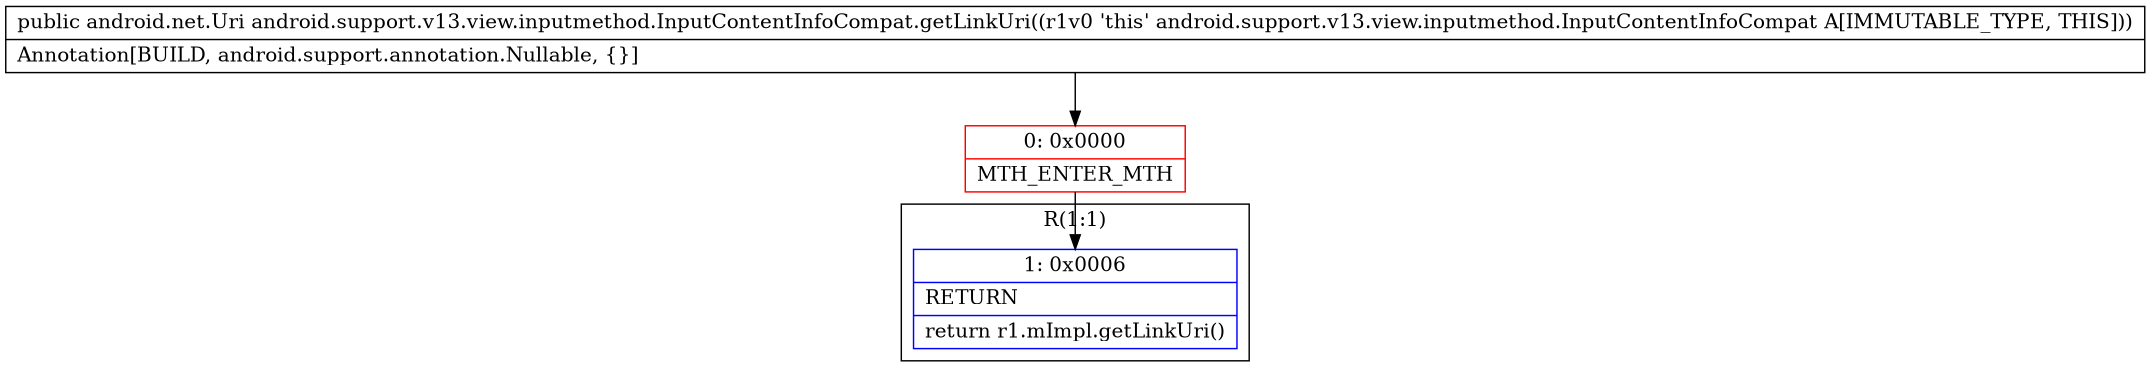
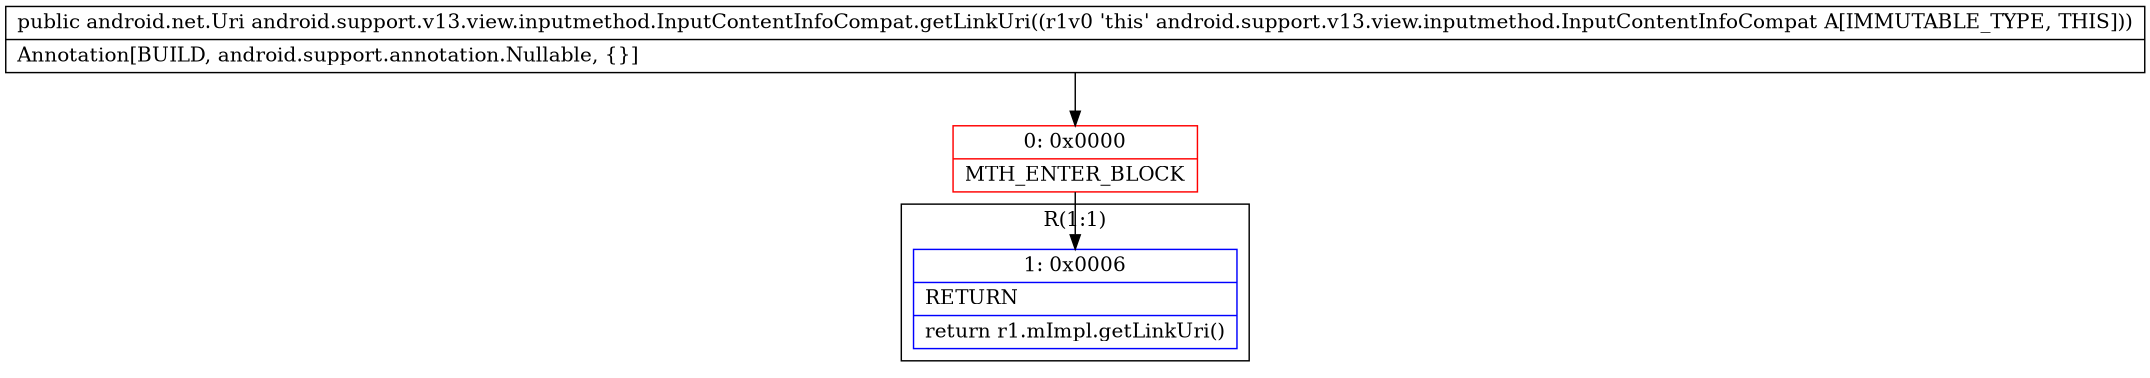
(1075, 175) -> (1075, 175)
